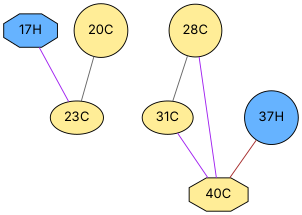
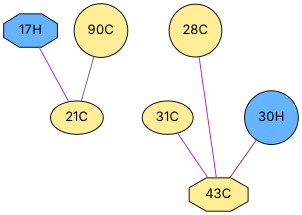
(101, 31) -> (101, 31)
(180, 79) -> none
(77, 118) -> (77, 118)
(271, 118) -> (271, 118)
(219, 195) -> (219, 195)
